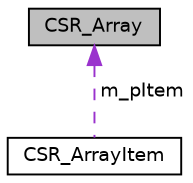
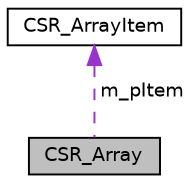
(94, 102) -> (94, 102)
